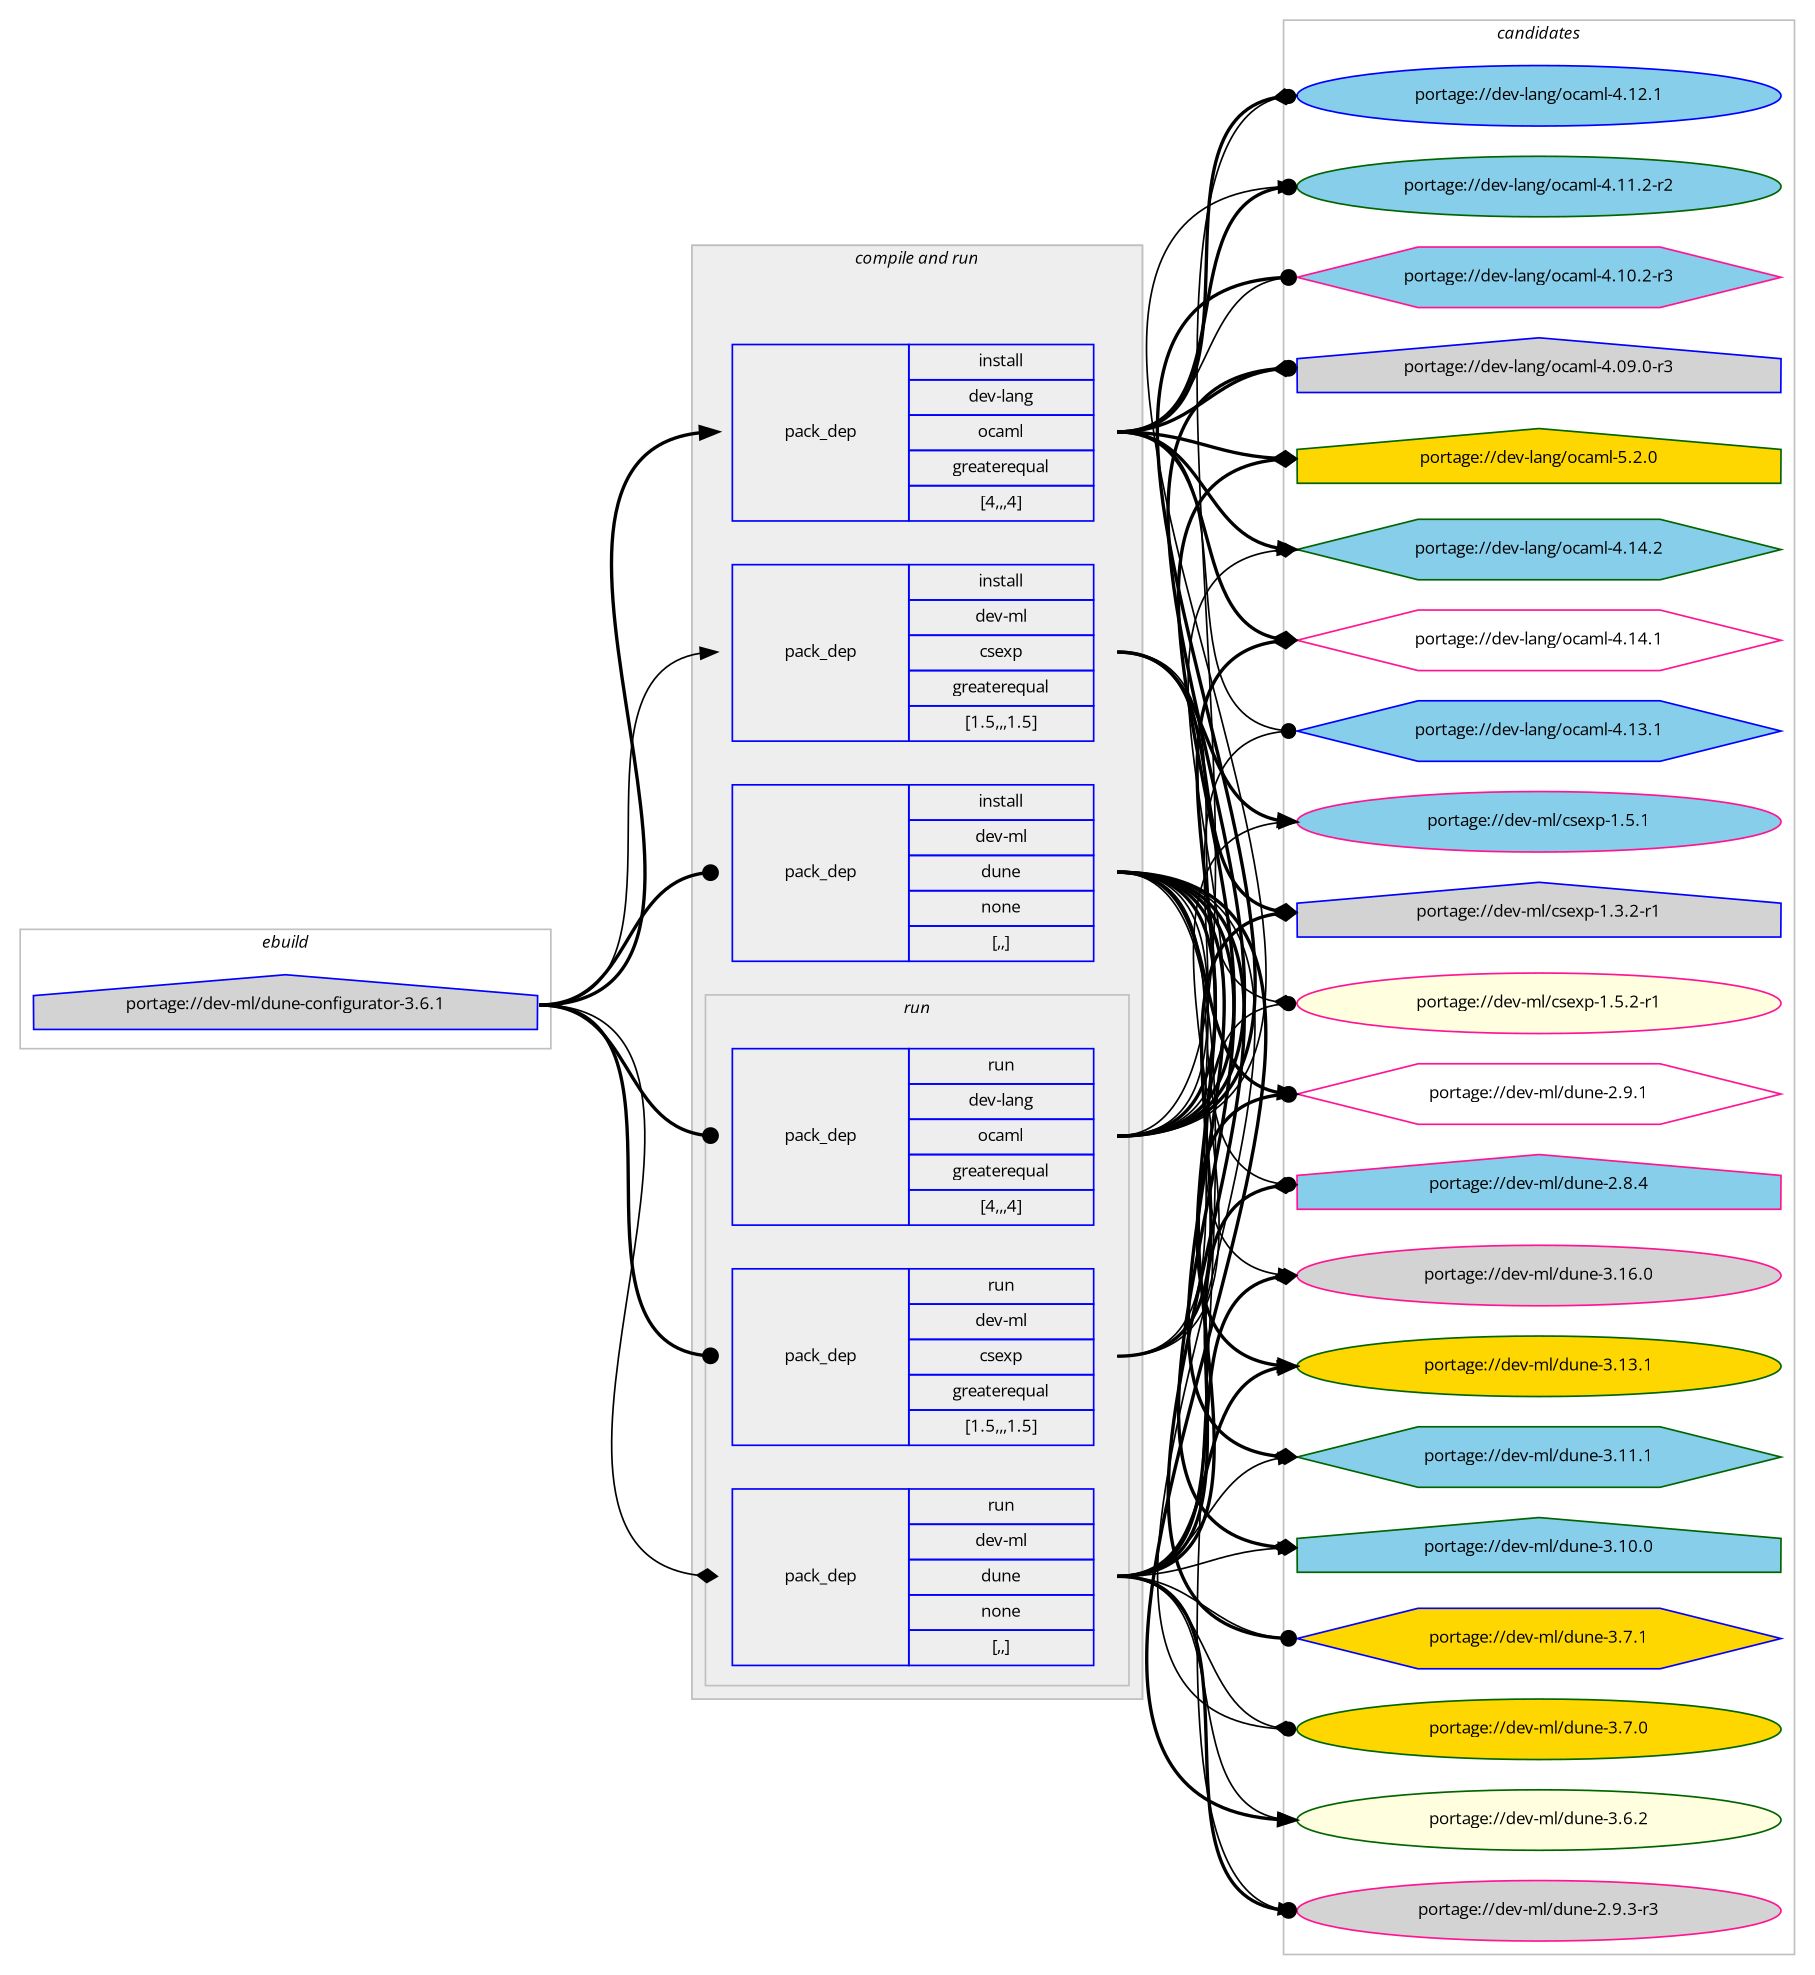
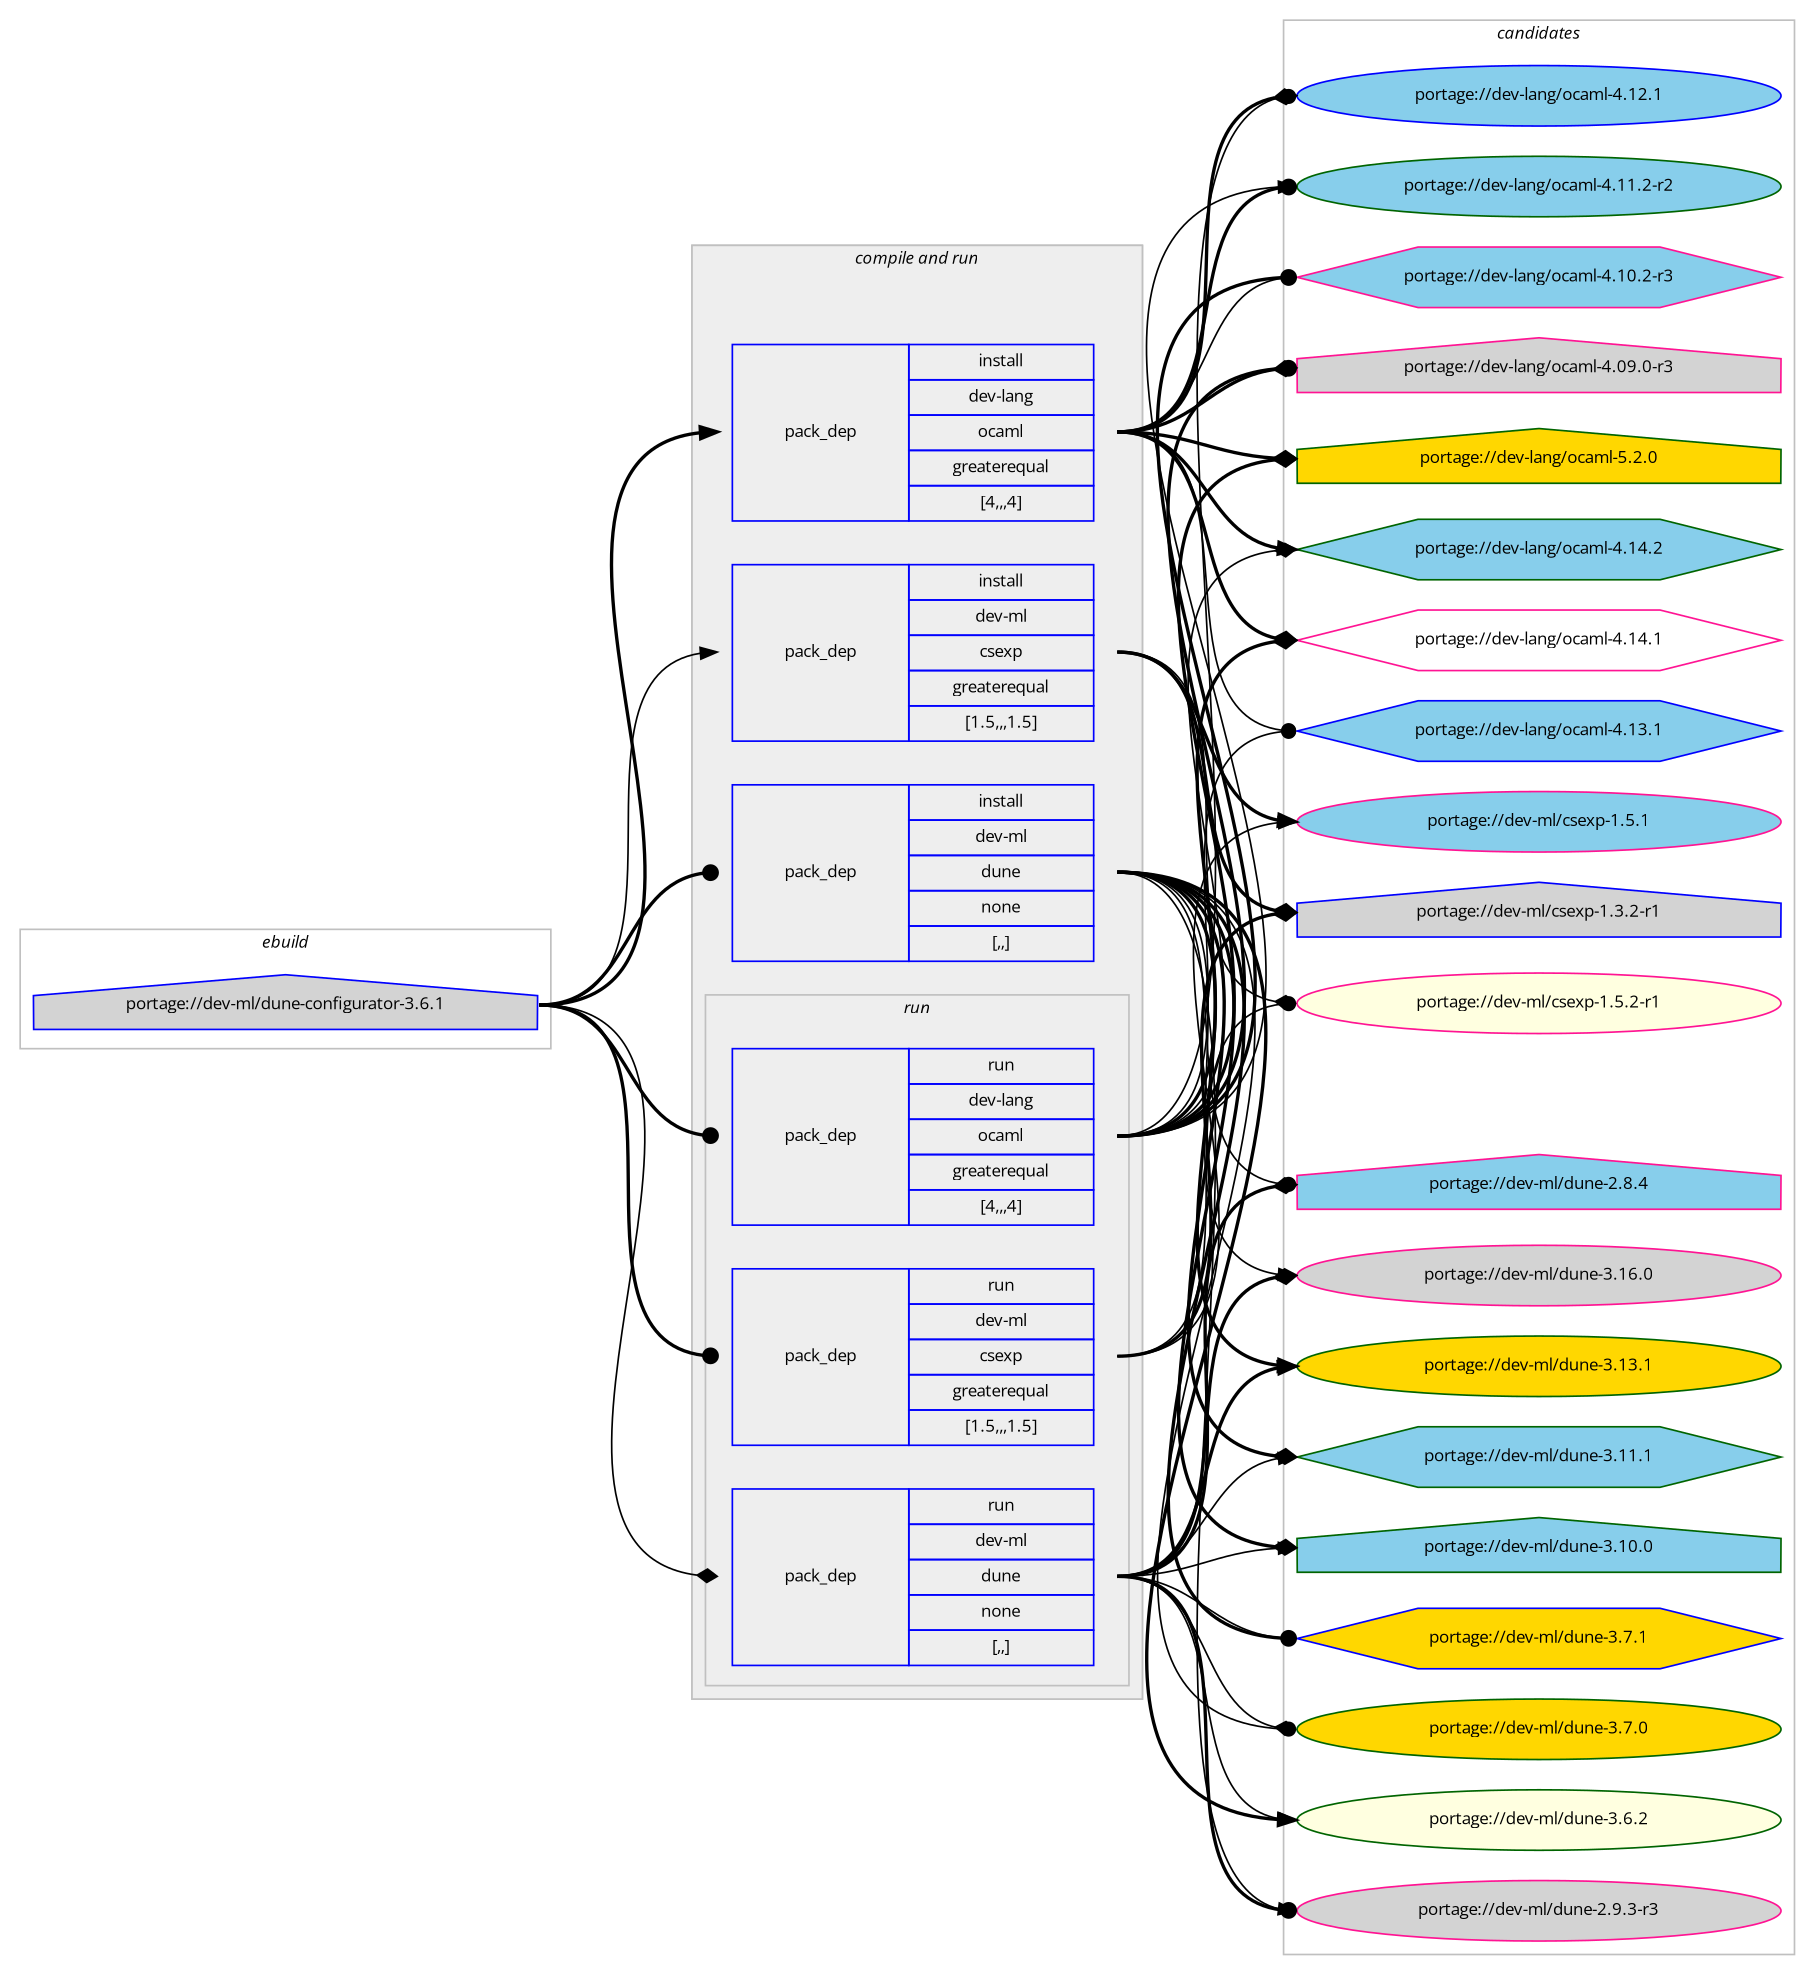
(1539, 368) -> (1539, 368)
(1539, 1094) -> none
